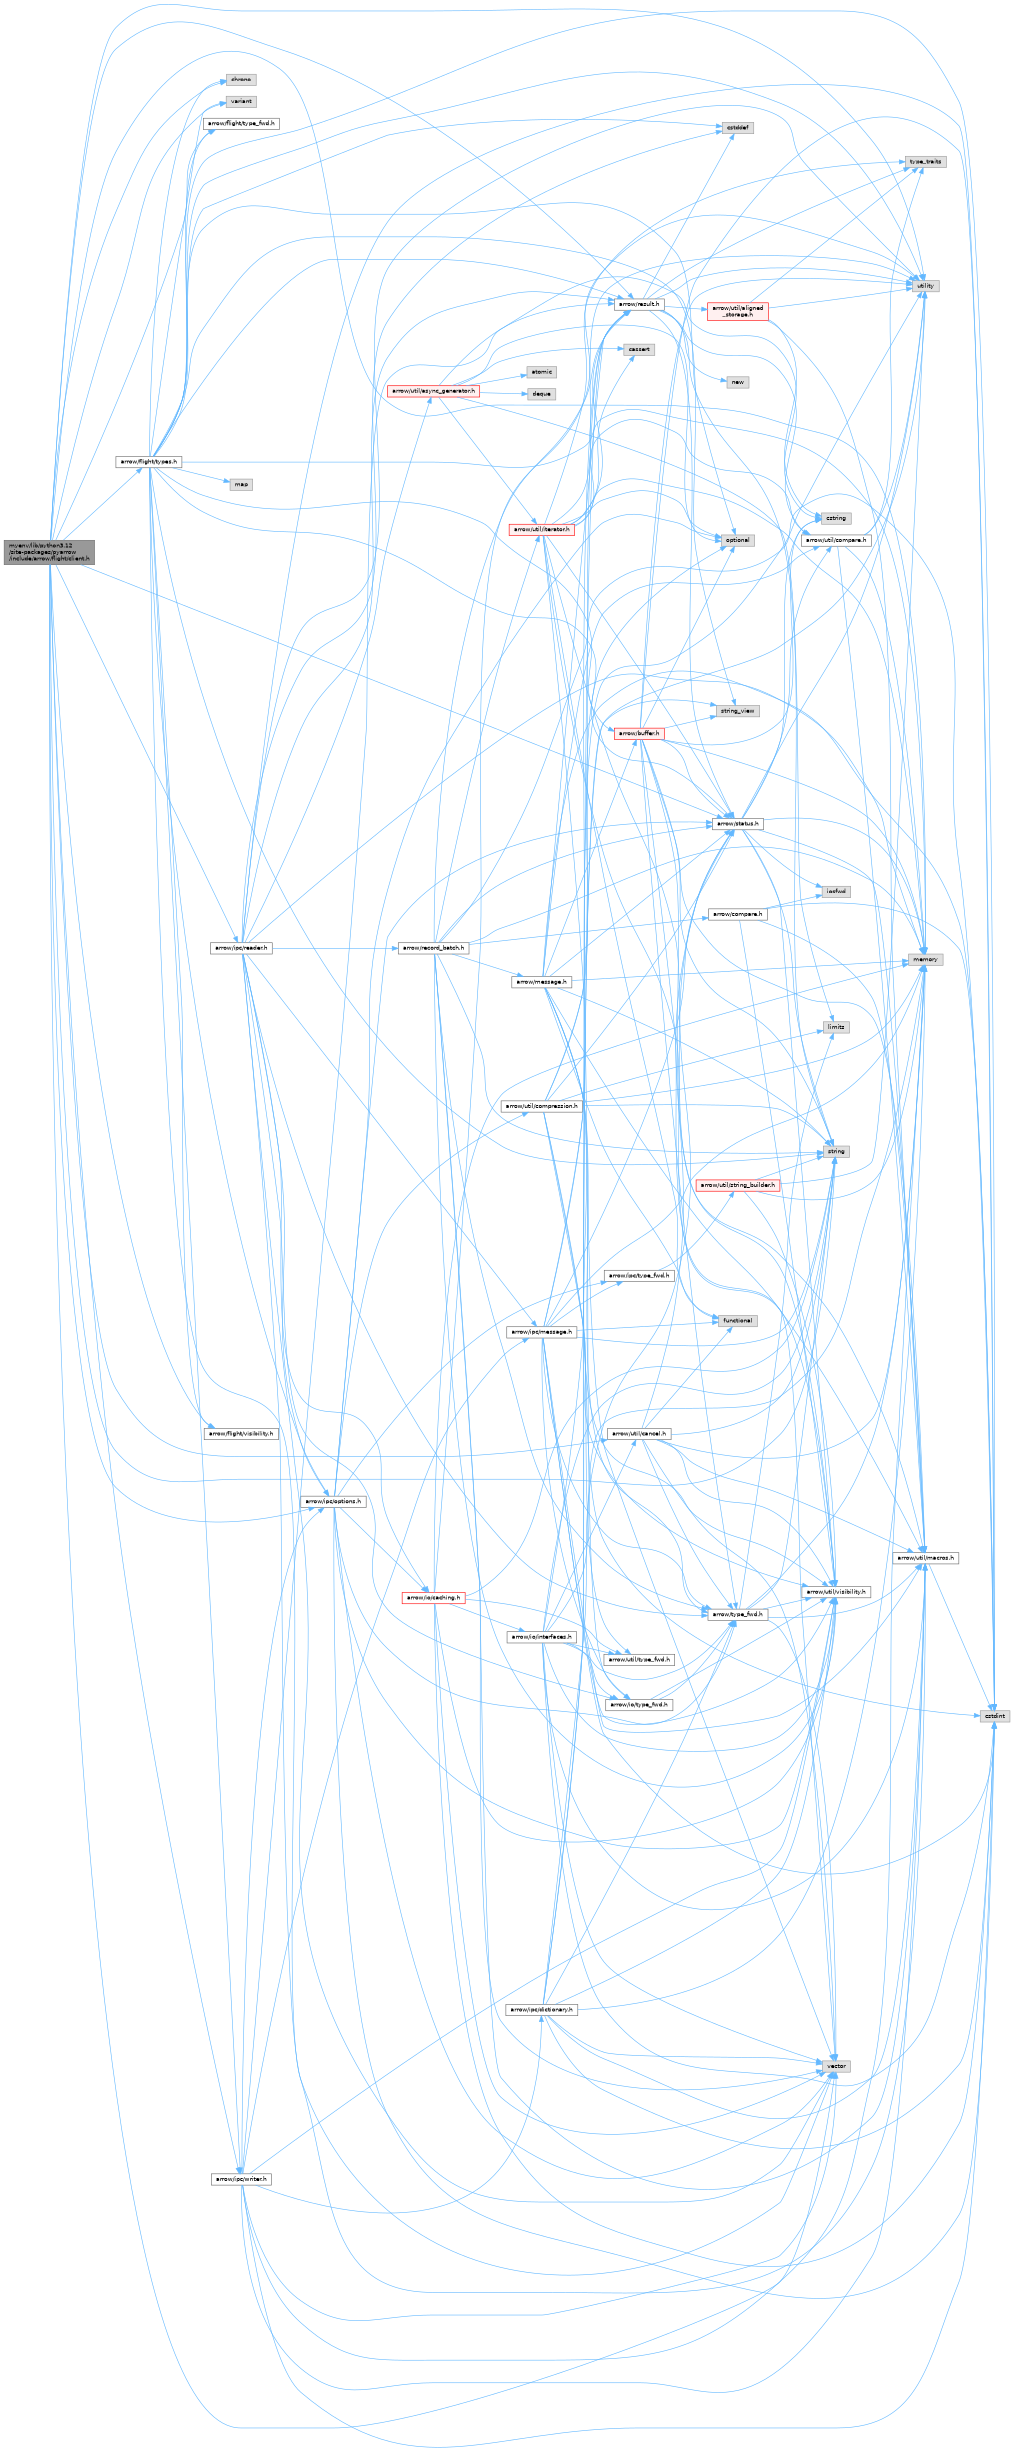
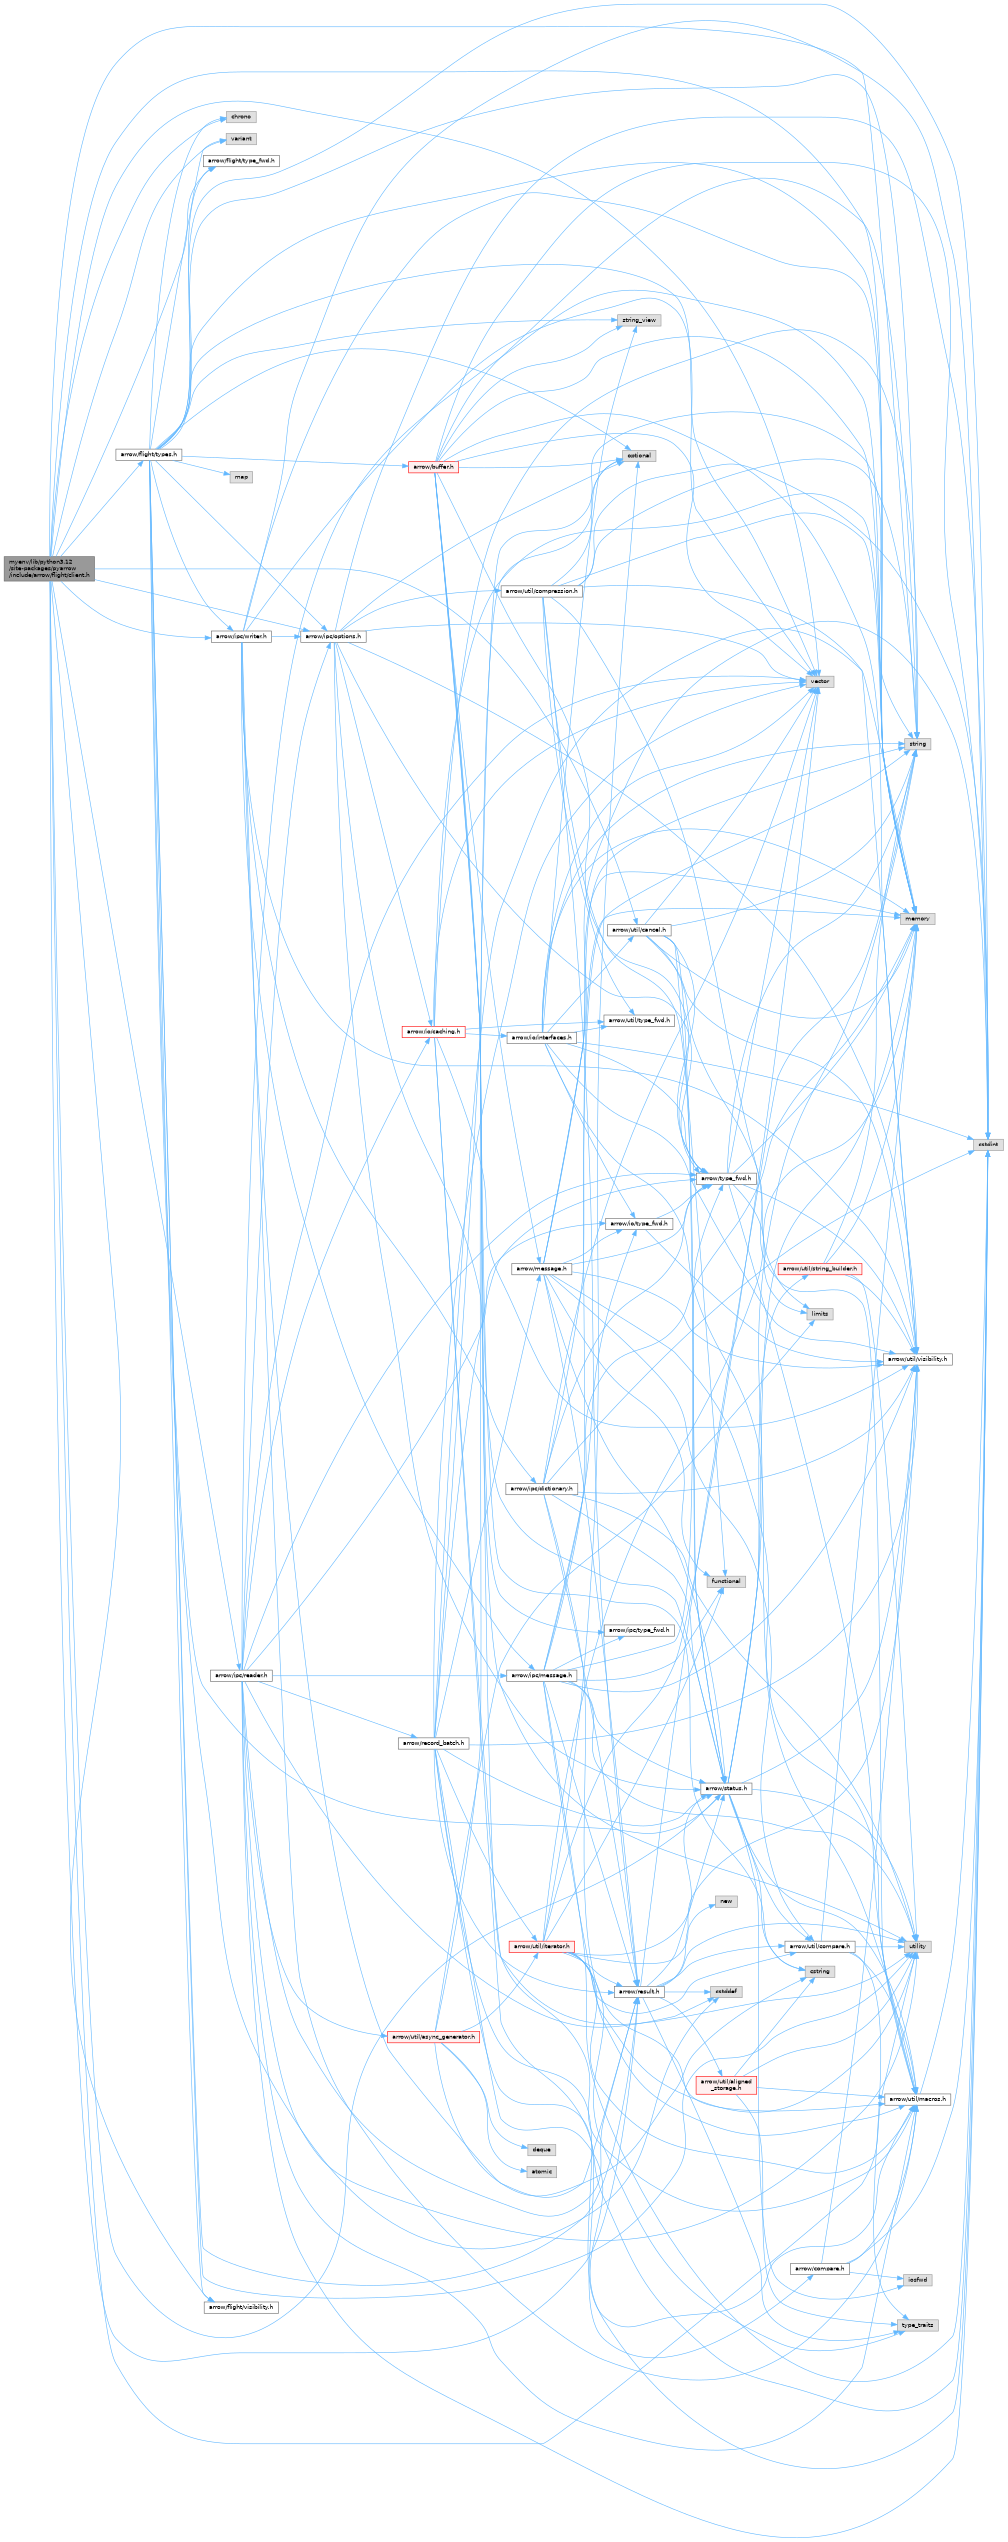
(639, 350) -> none
(581, 884) -> (474, 847)
(700, 1238) -> (759, 1525)
